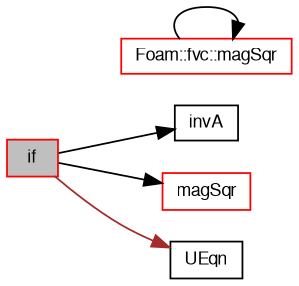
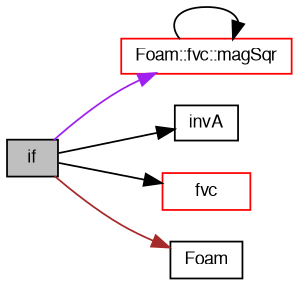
none -> (95, 107)
(33, 158) -> (33, 158)
(206, 192) -> (206, 192)
(206, 260) -> (206, 260)
